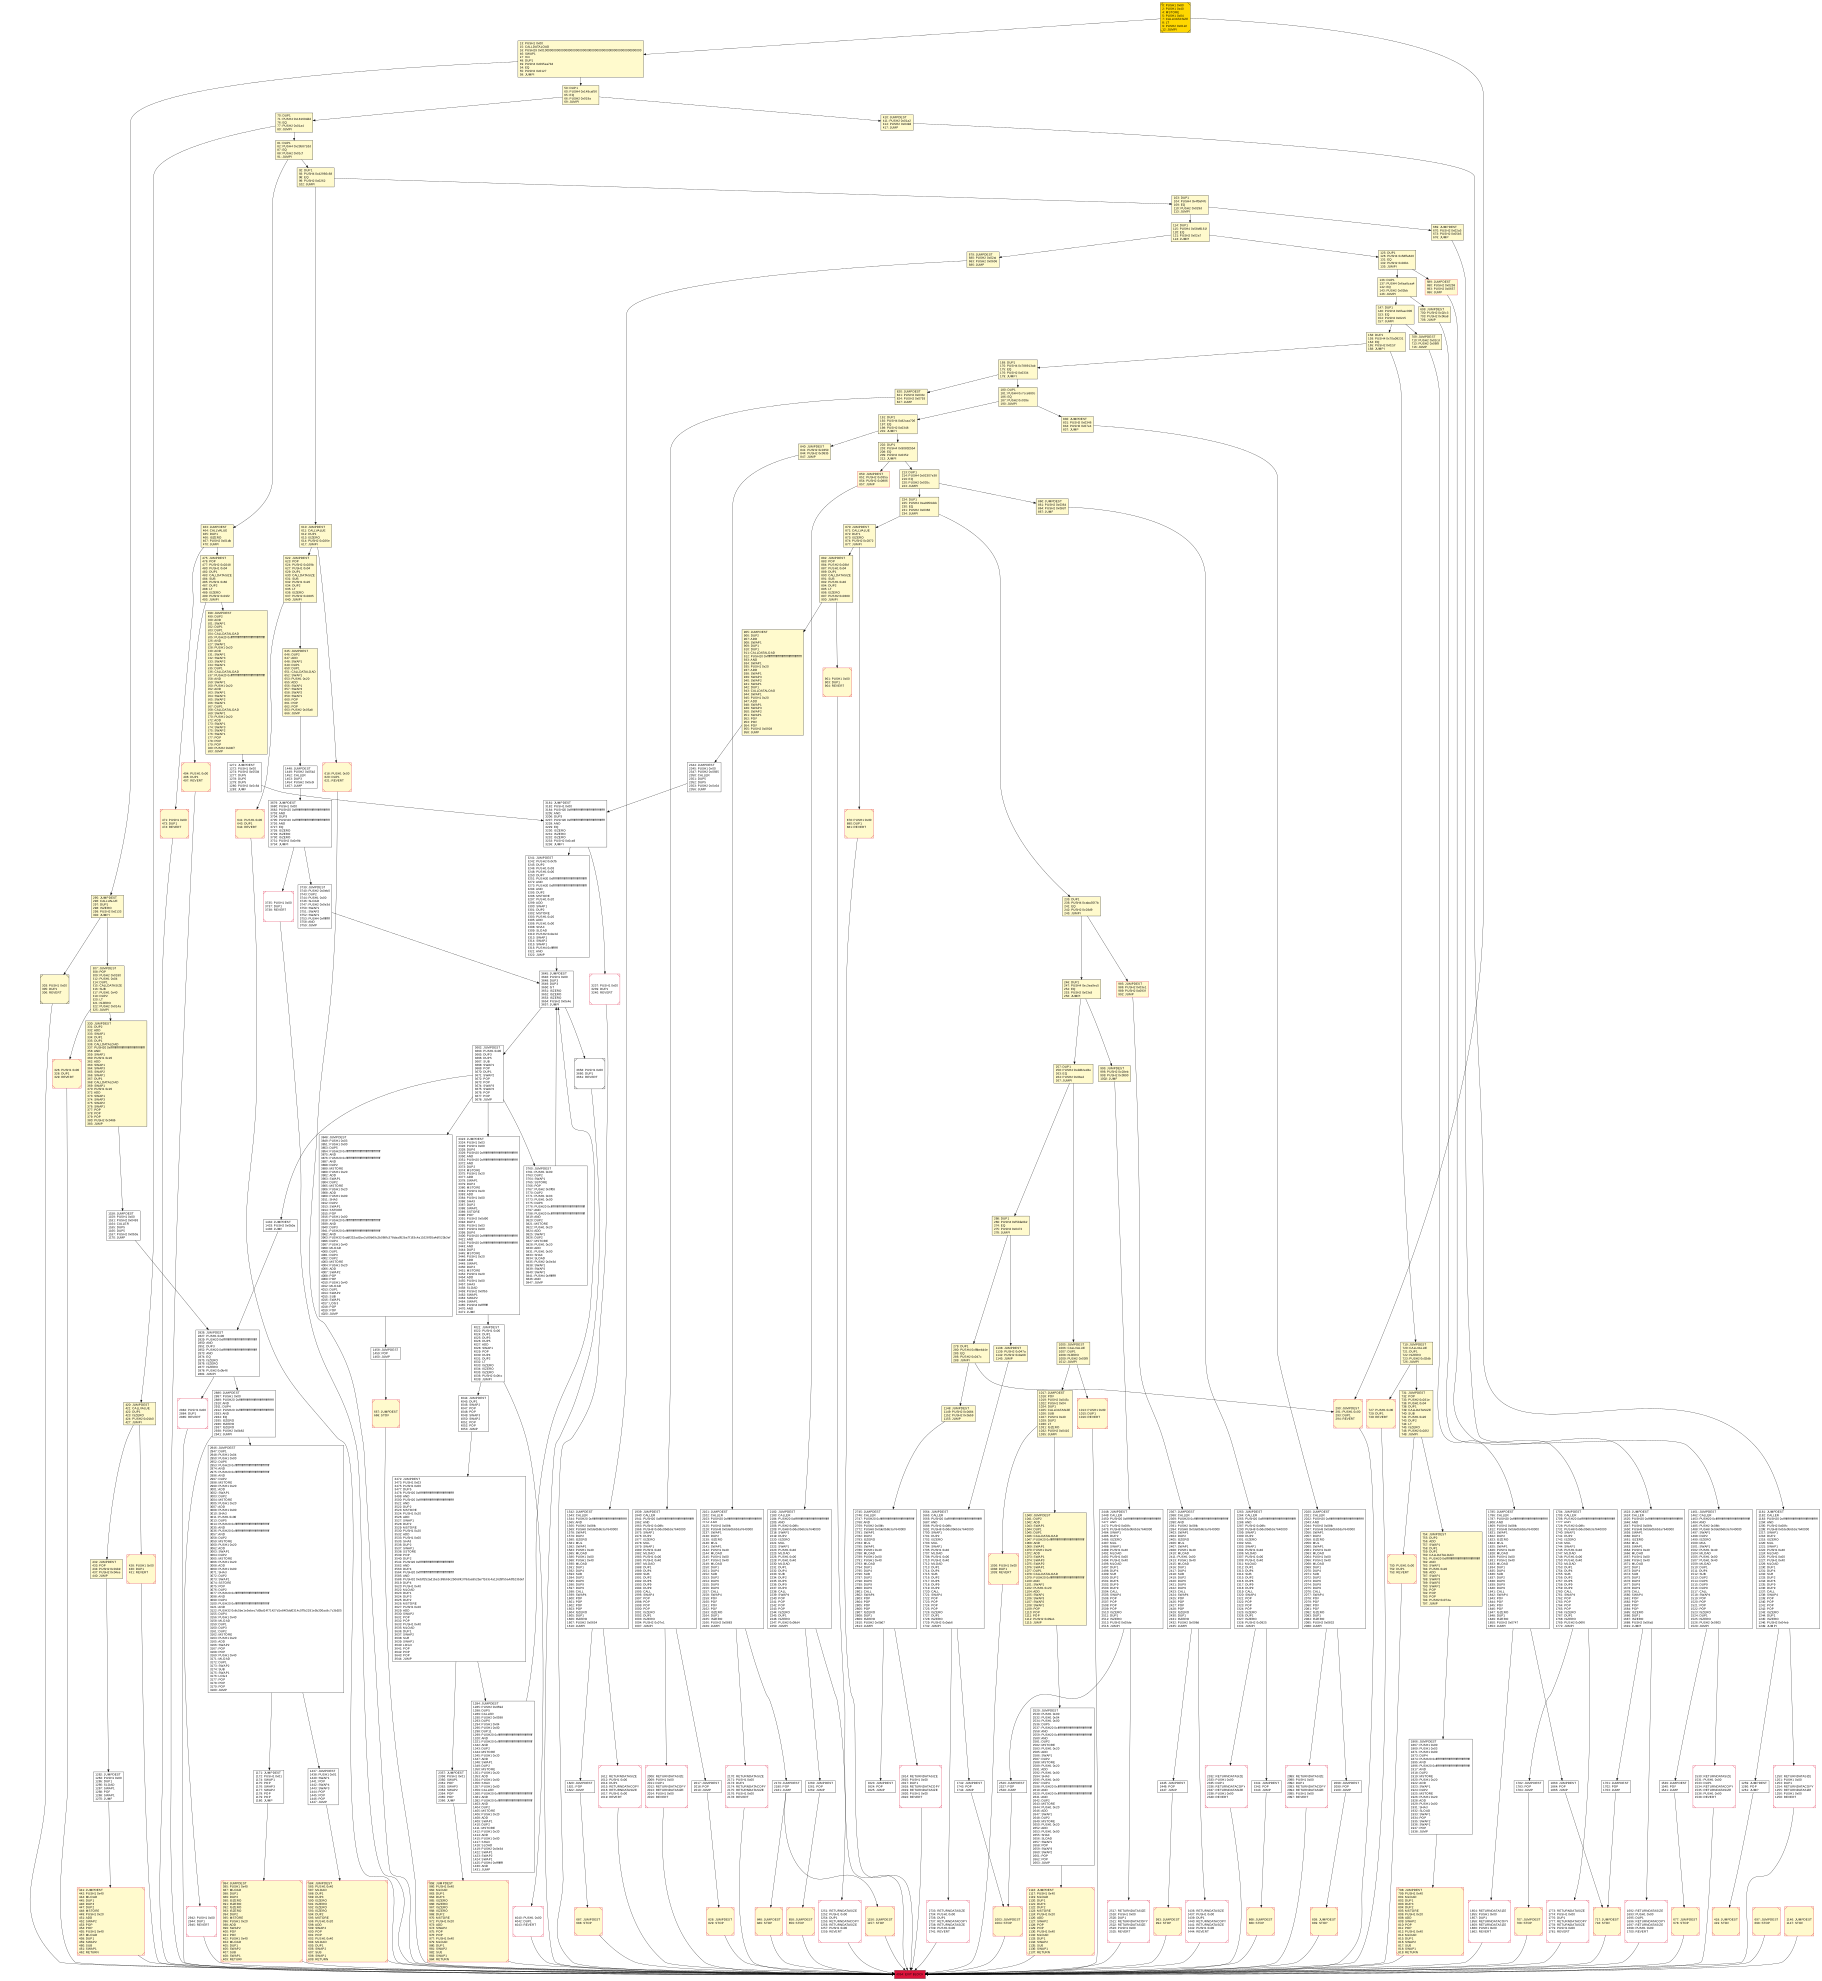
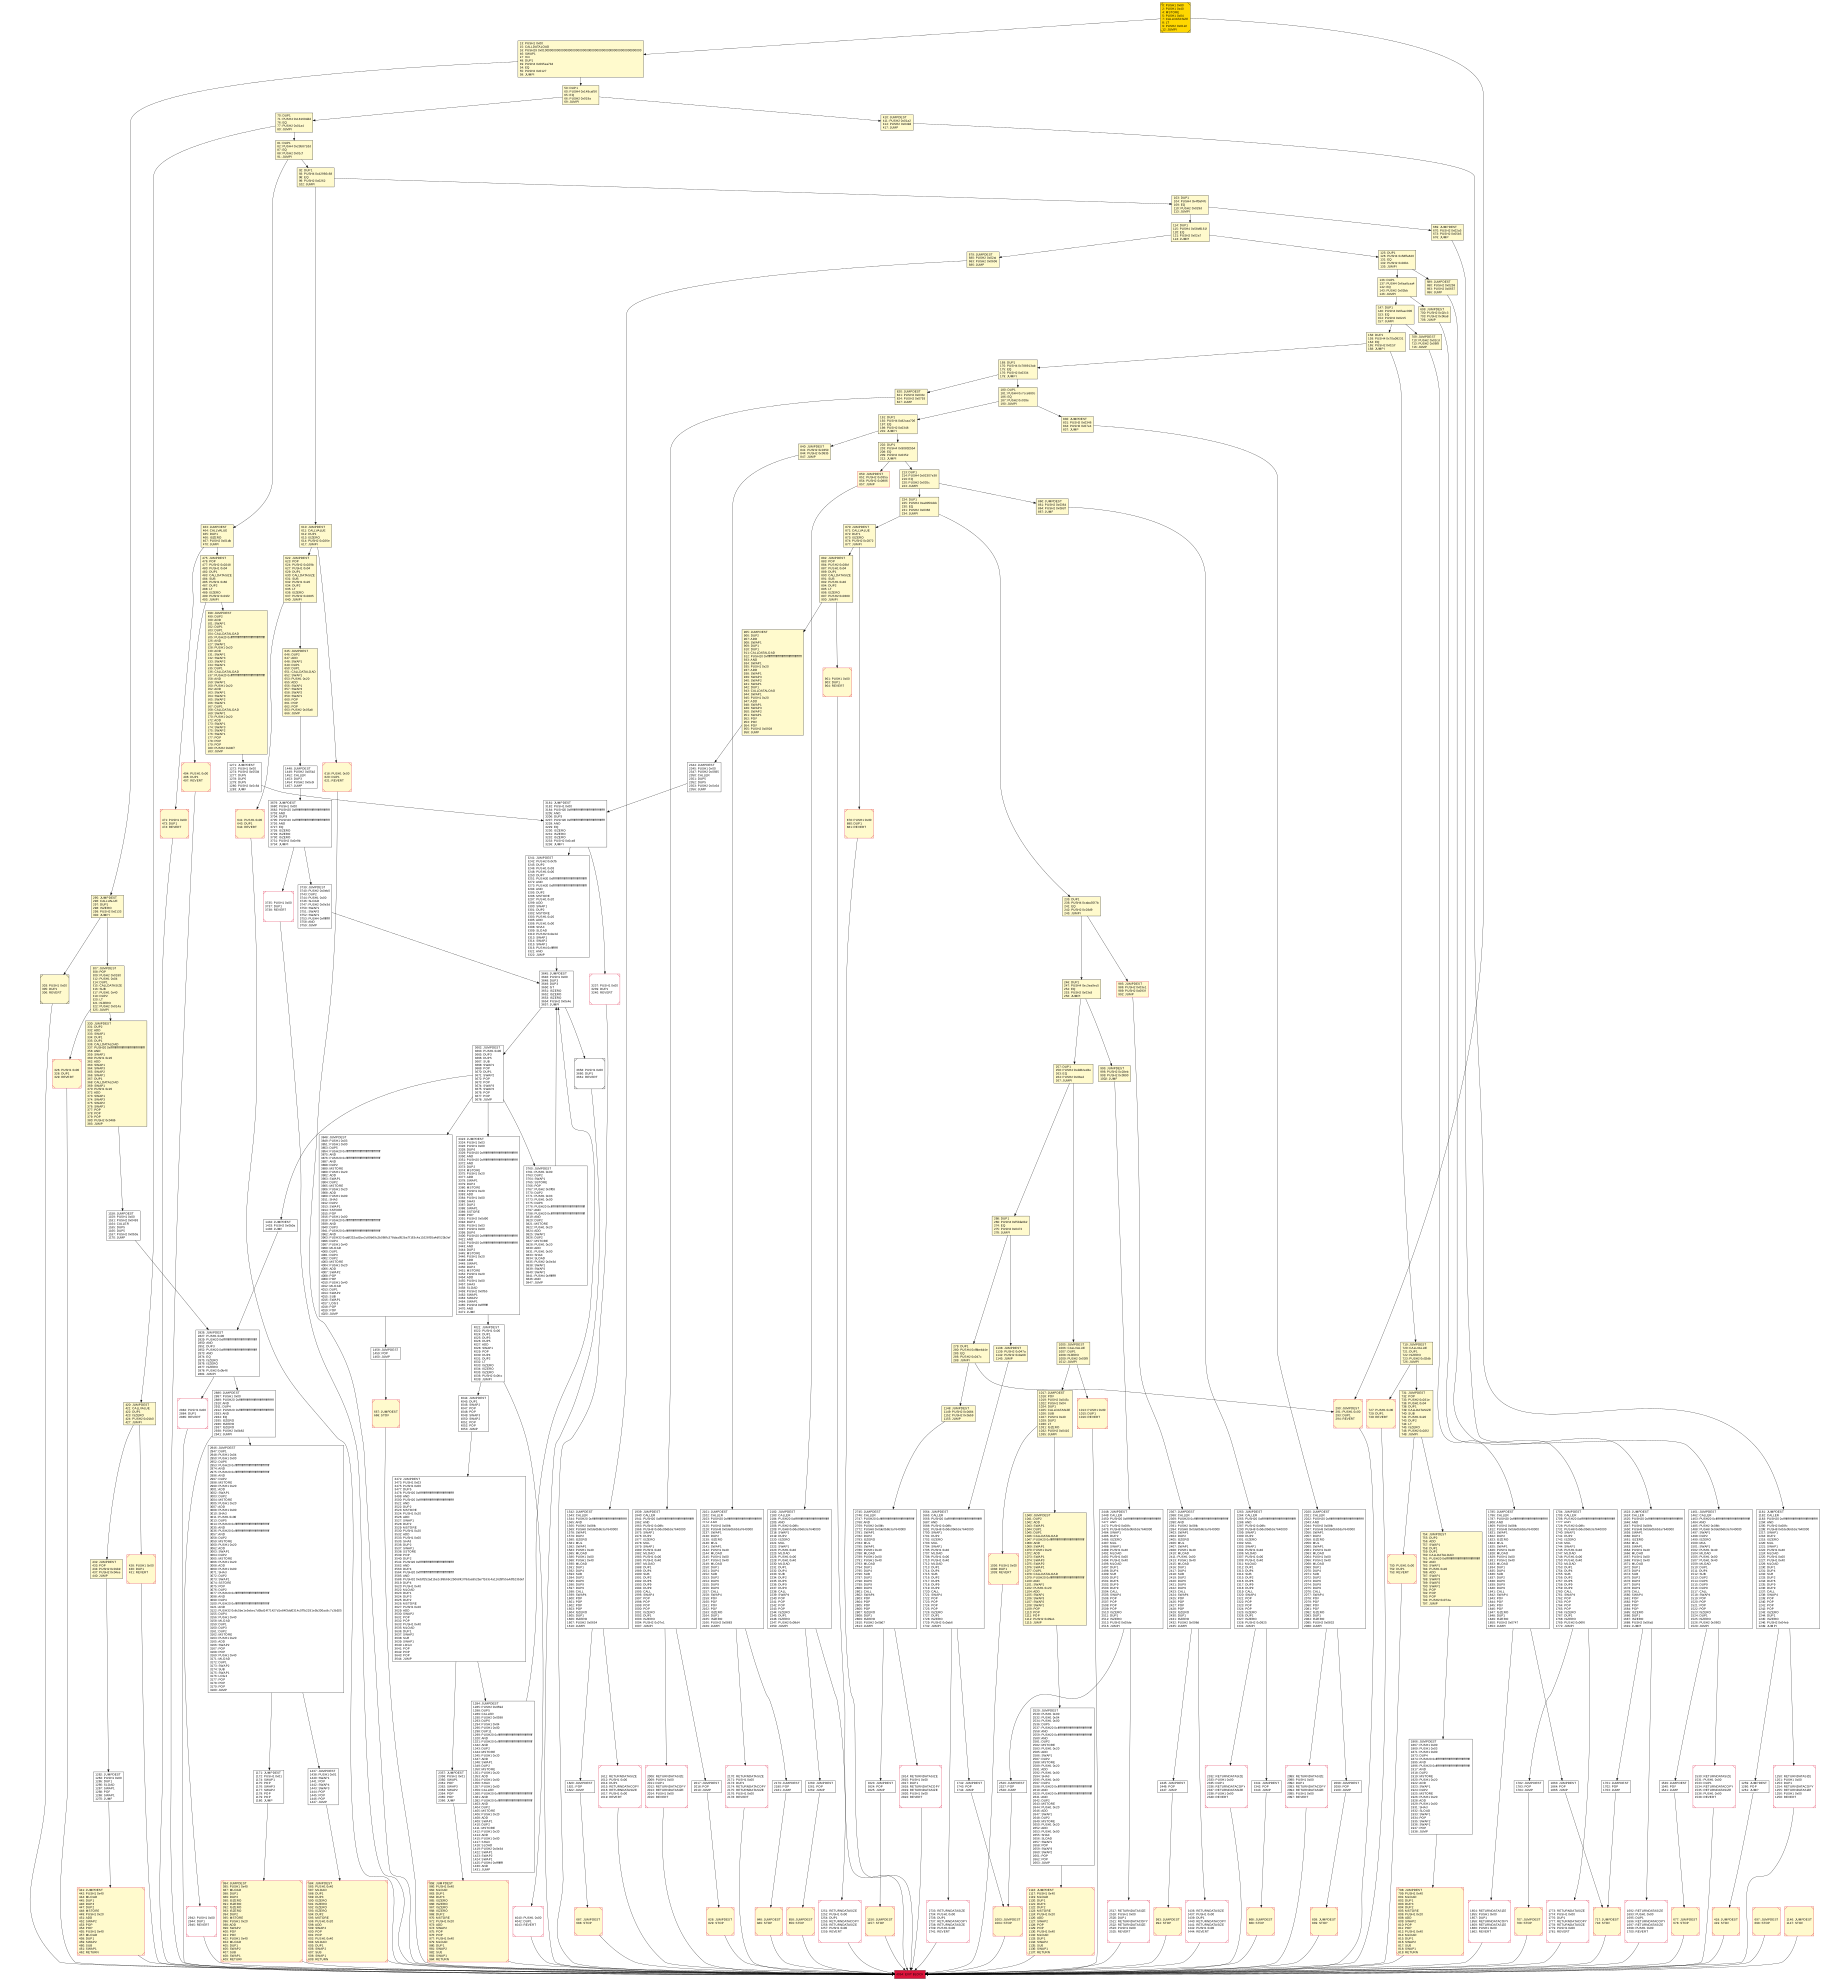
(1441, 287) -> (1441, 287)
(803, 1871) -> (880, 1849)
none -> (1334, 1973)
